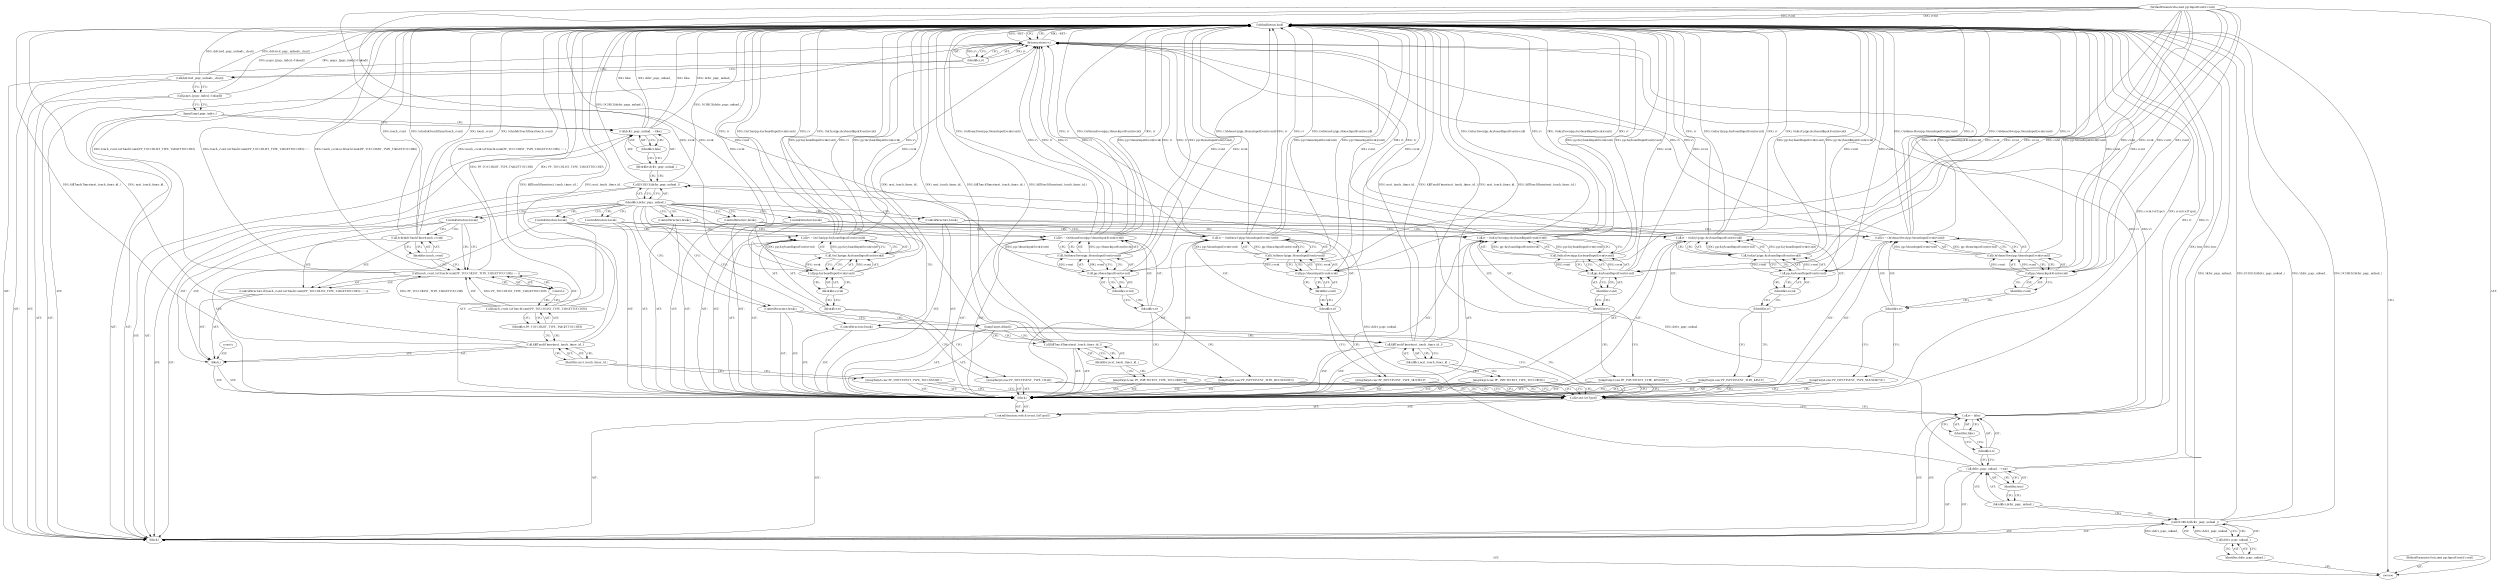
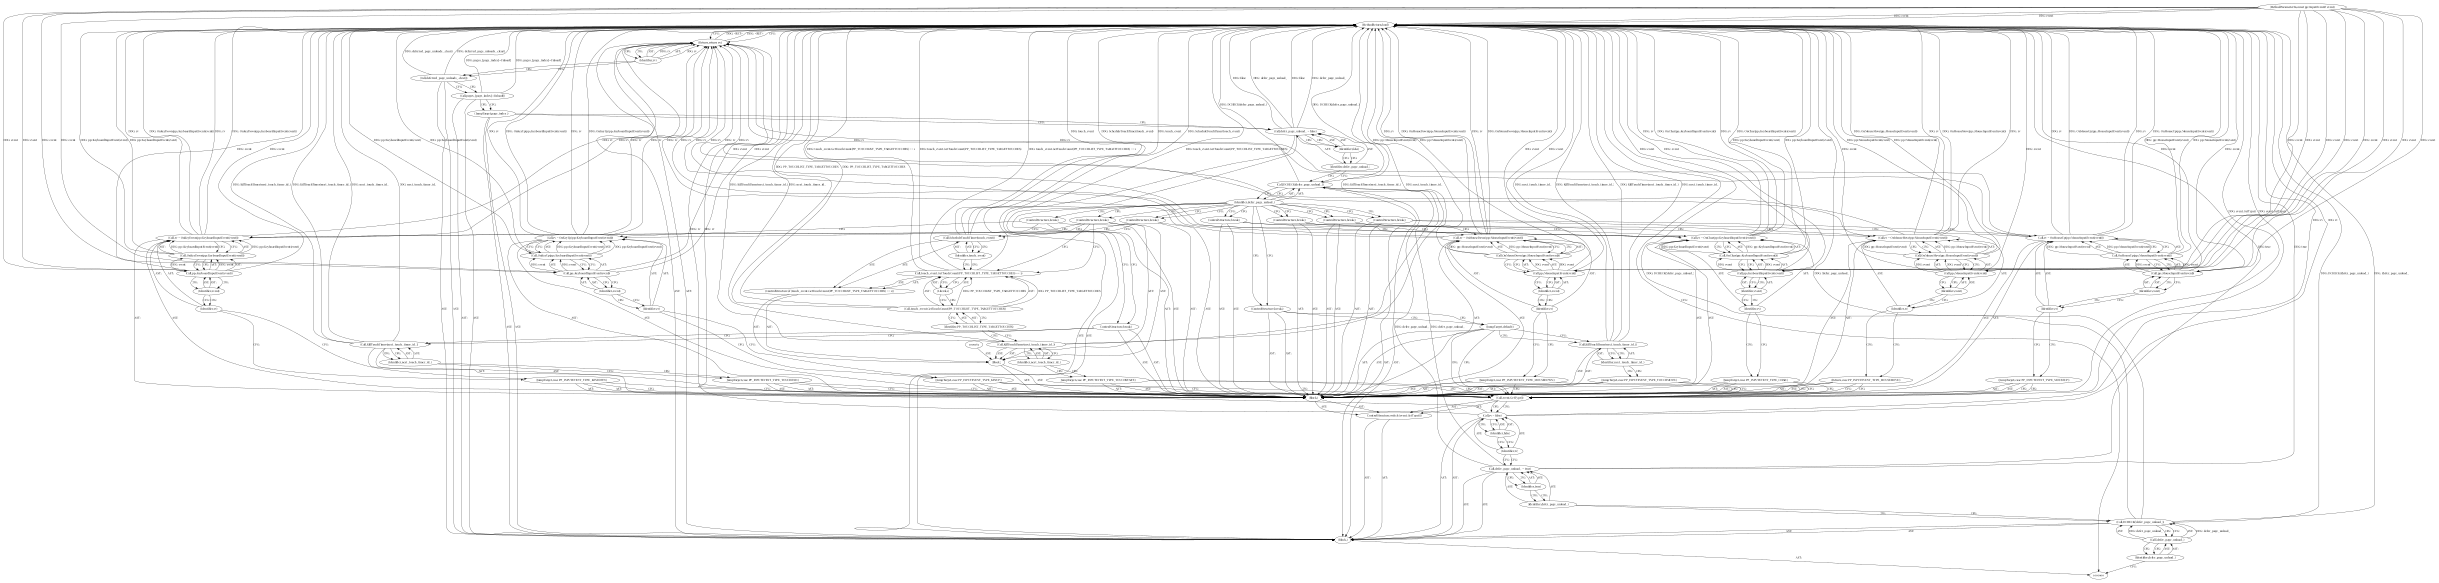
(2491, 206) -> none
(1847, 380) -> (1866, 380)
(2439, 558) -> none
